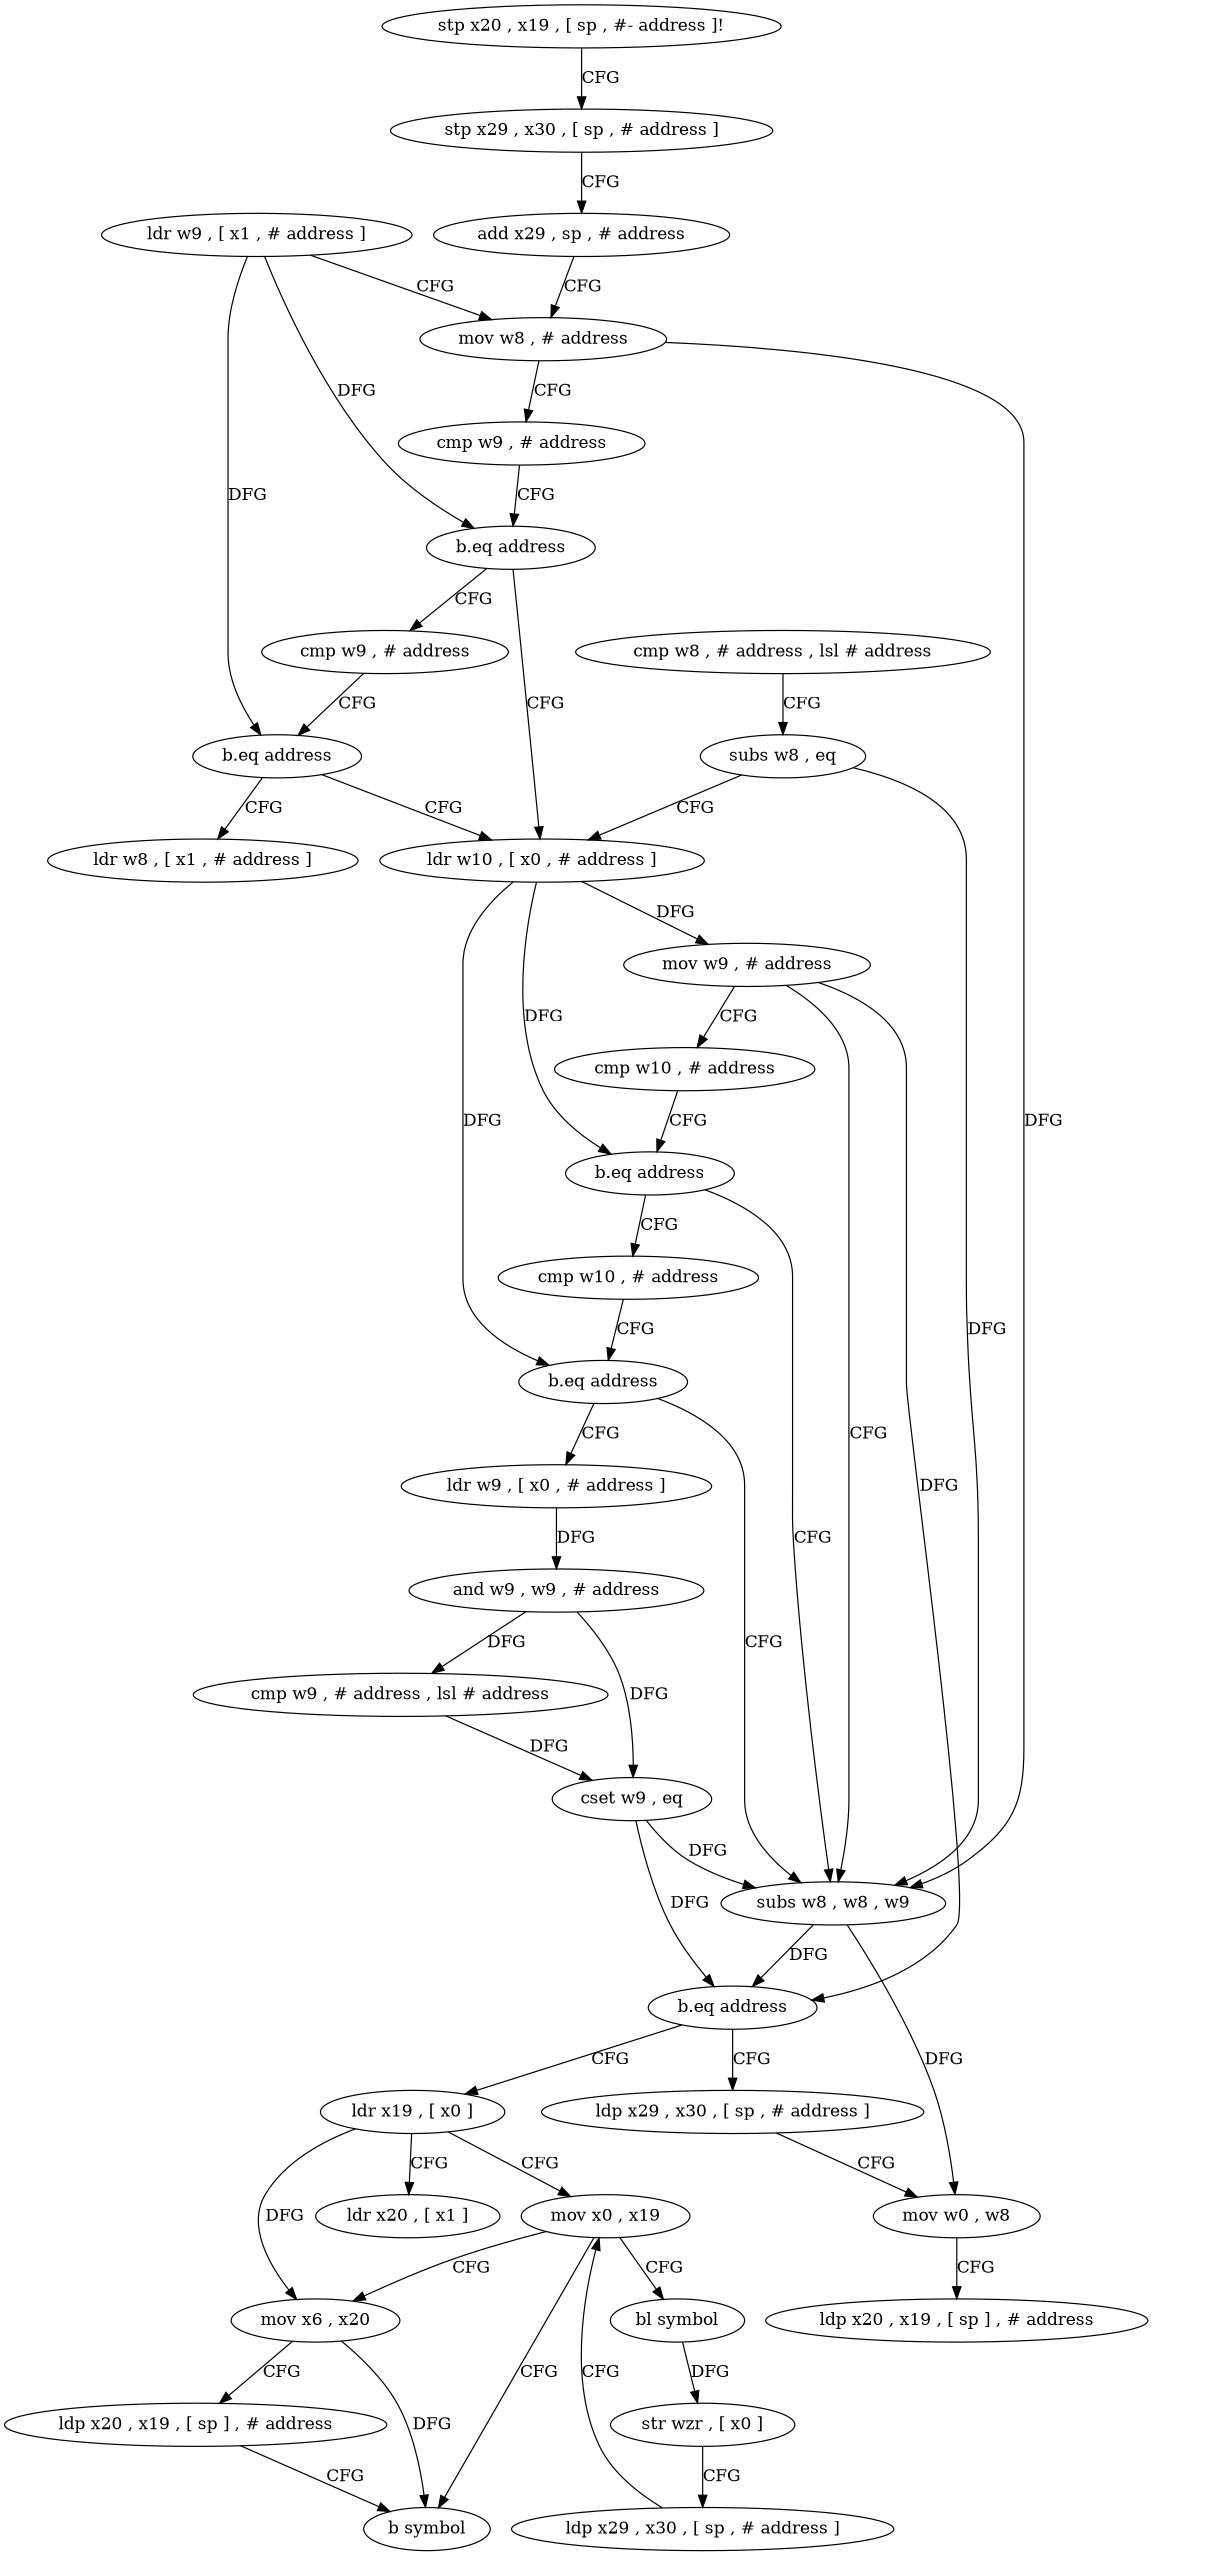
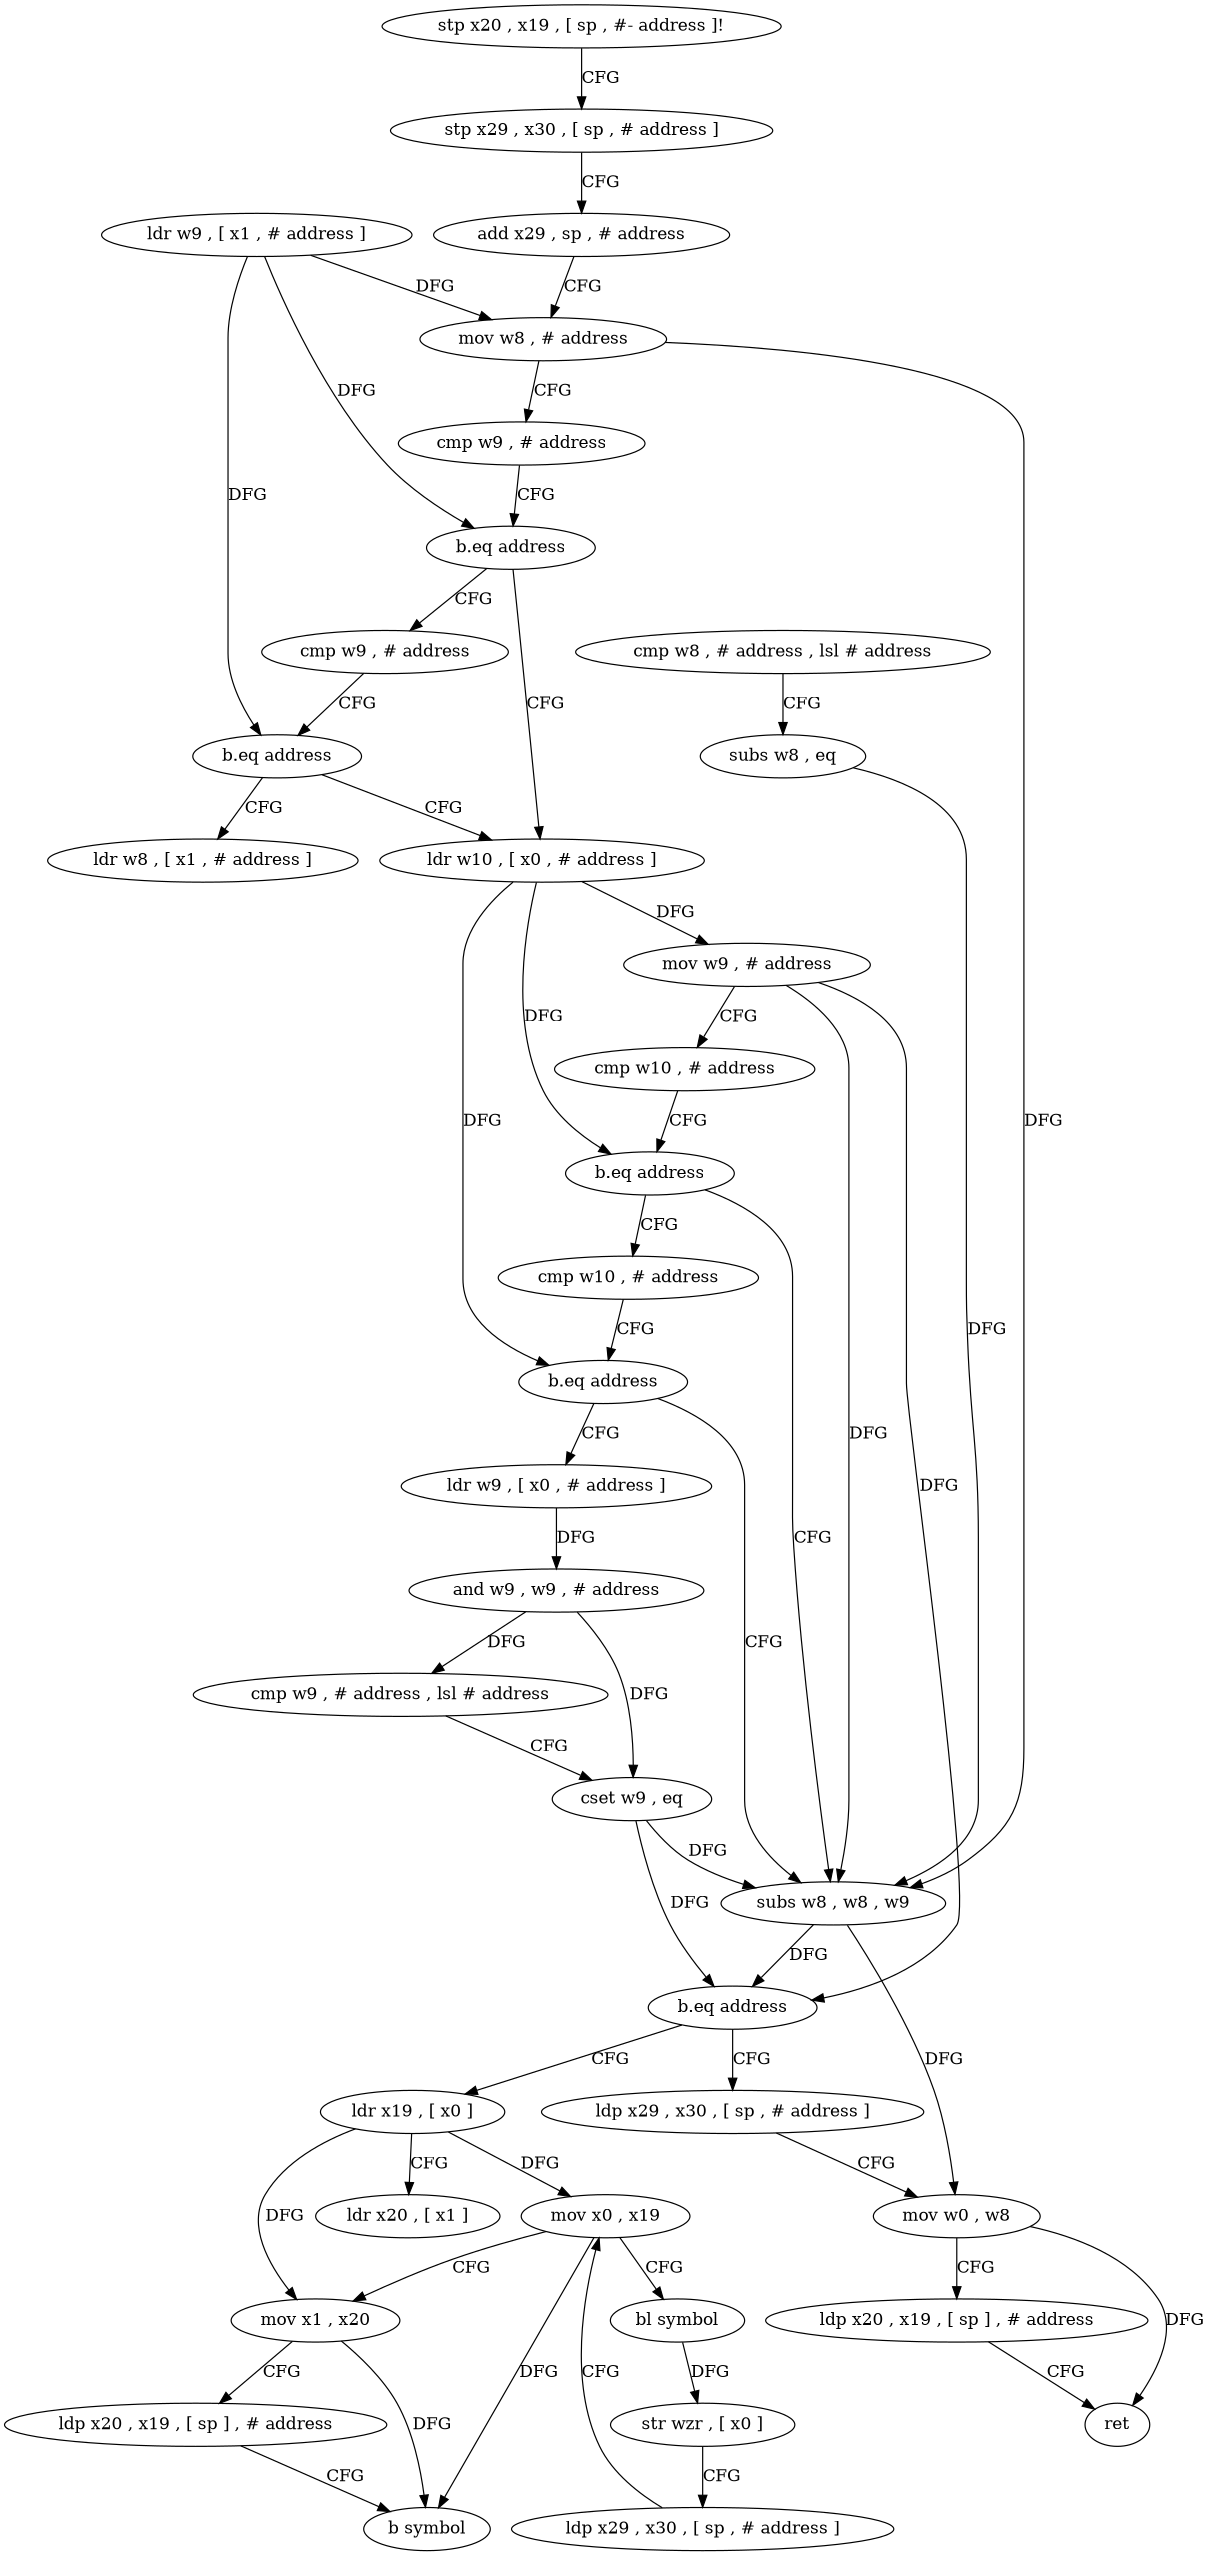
(435, 287) -> (435, 287)
(671, 805) -> none
(869, 1434) -> (869, 1434)
(549, 1747) -> (549, 1747)
(540, 2164) -> (540, 2164)
(316, 2321) -> (316, 2321)
(539, 2373) -> (539, 2373)
none -> (1117, 2425)
